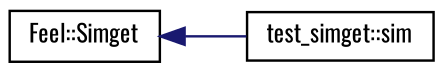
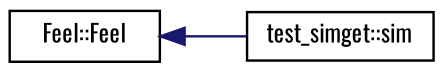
(85, 36) -> (85, 36)
